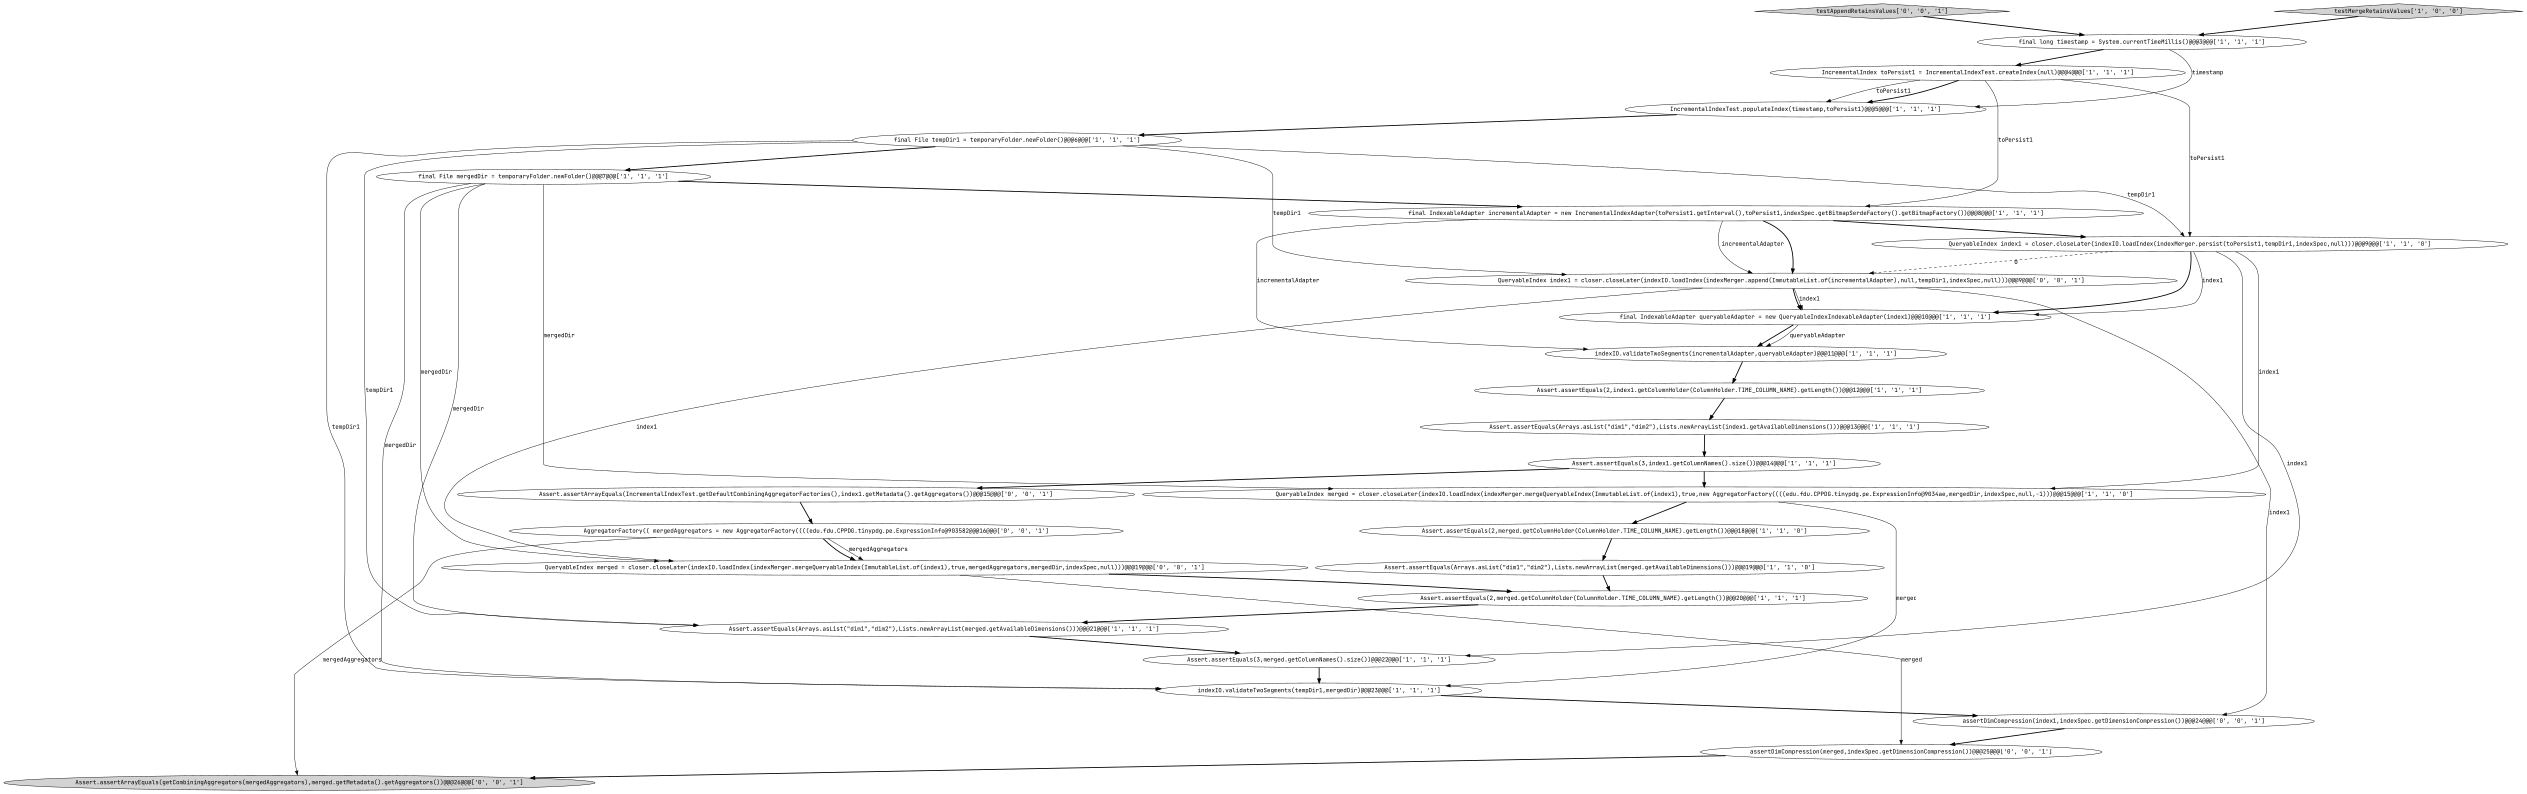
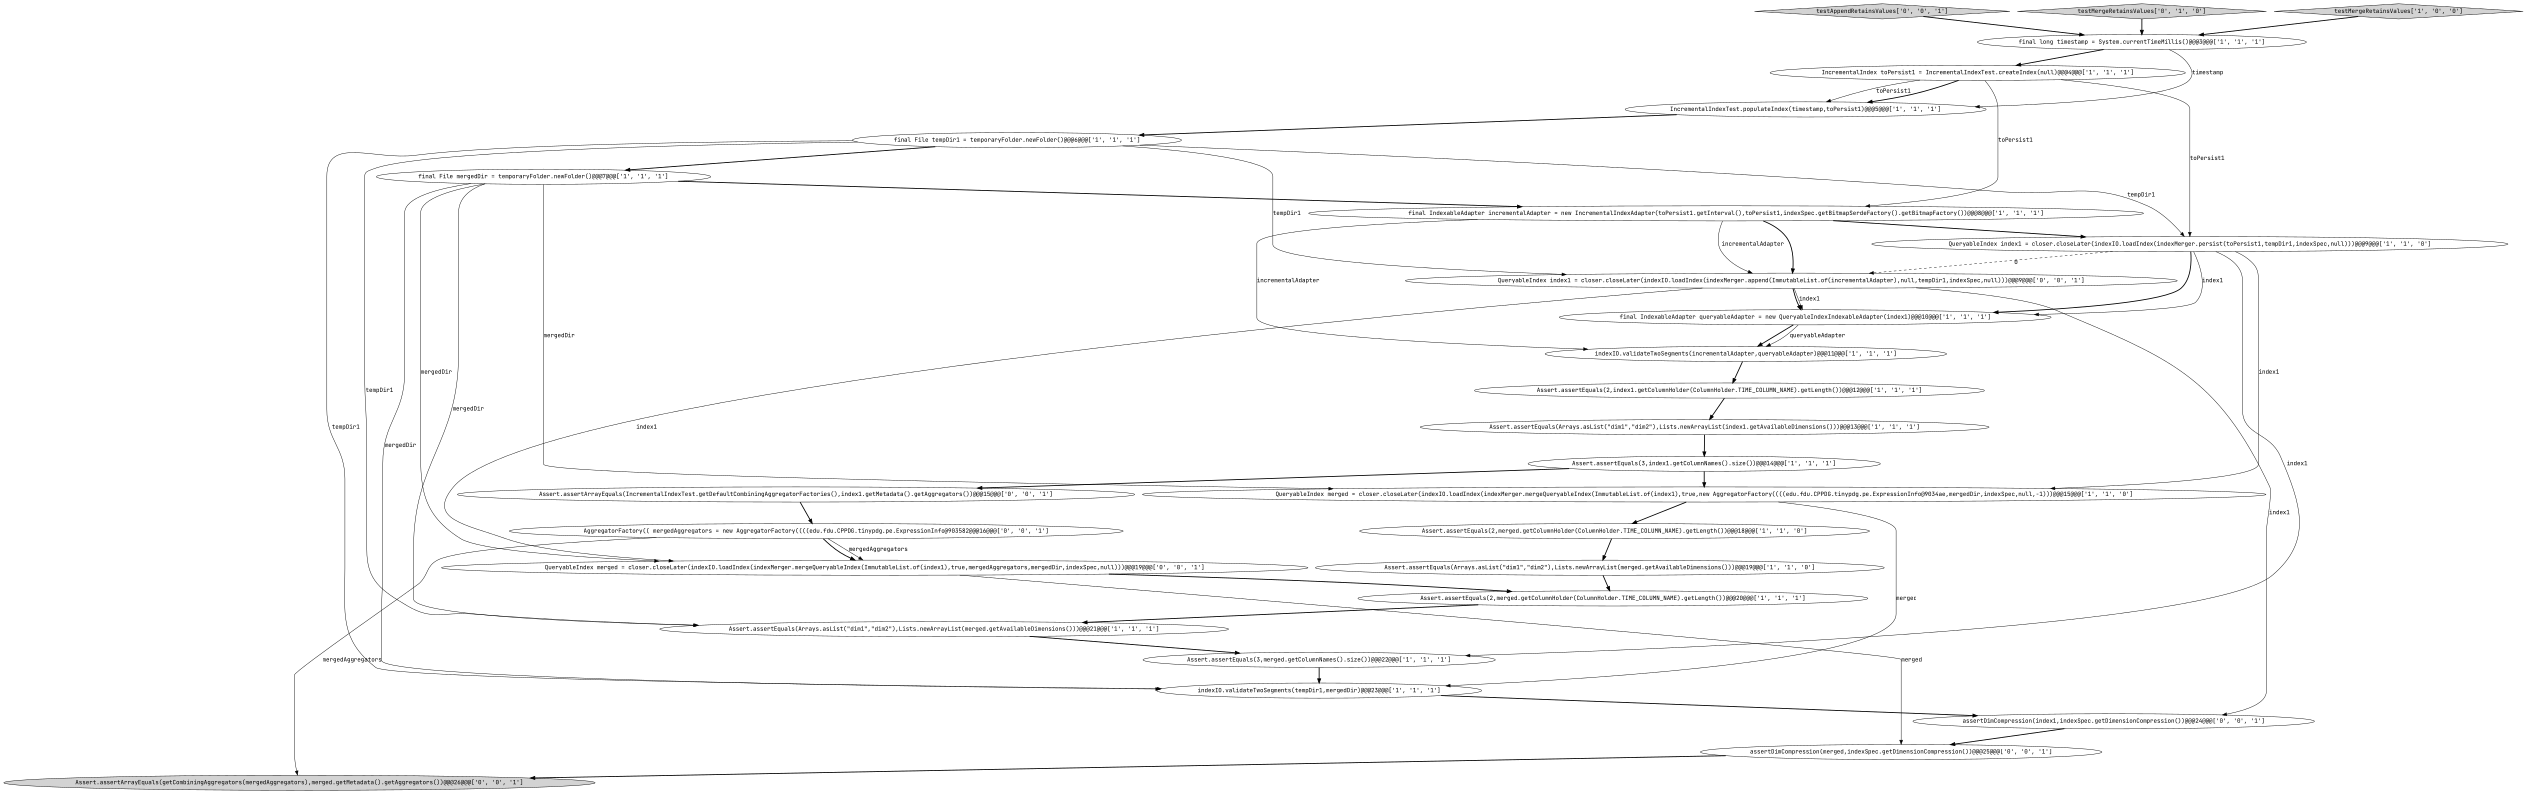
none -> (2142, 11)
